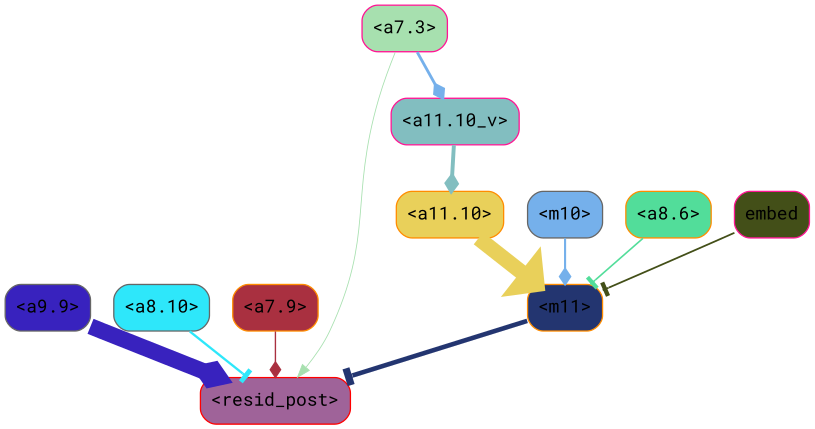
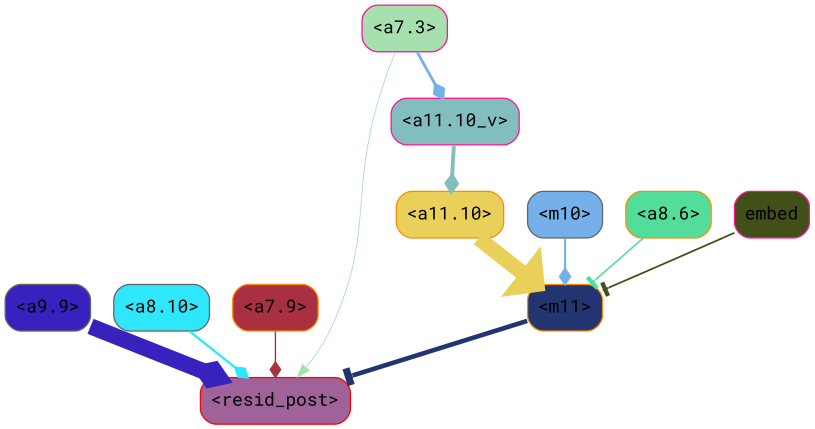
(216, 352) -> (213, 350)
